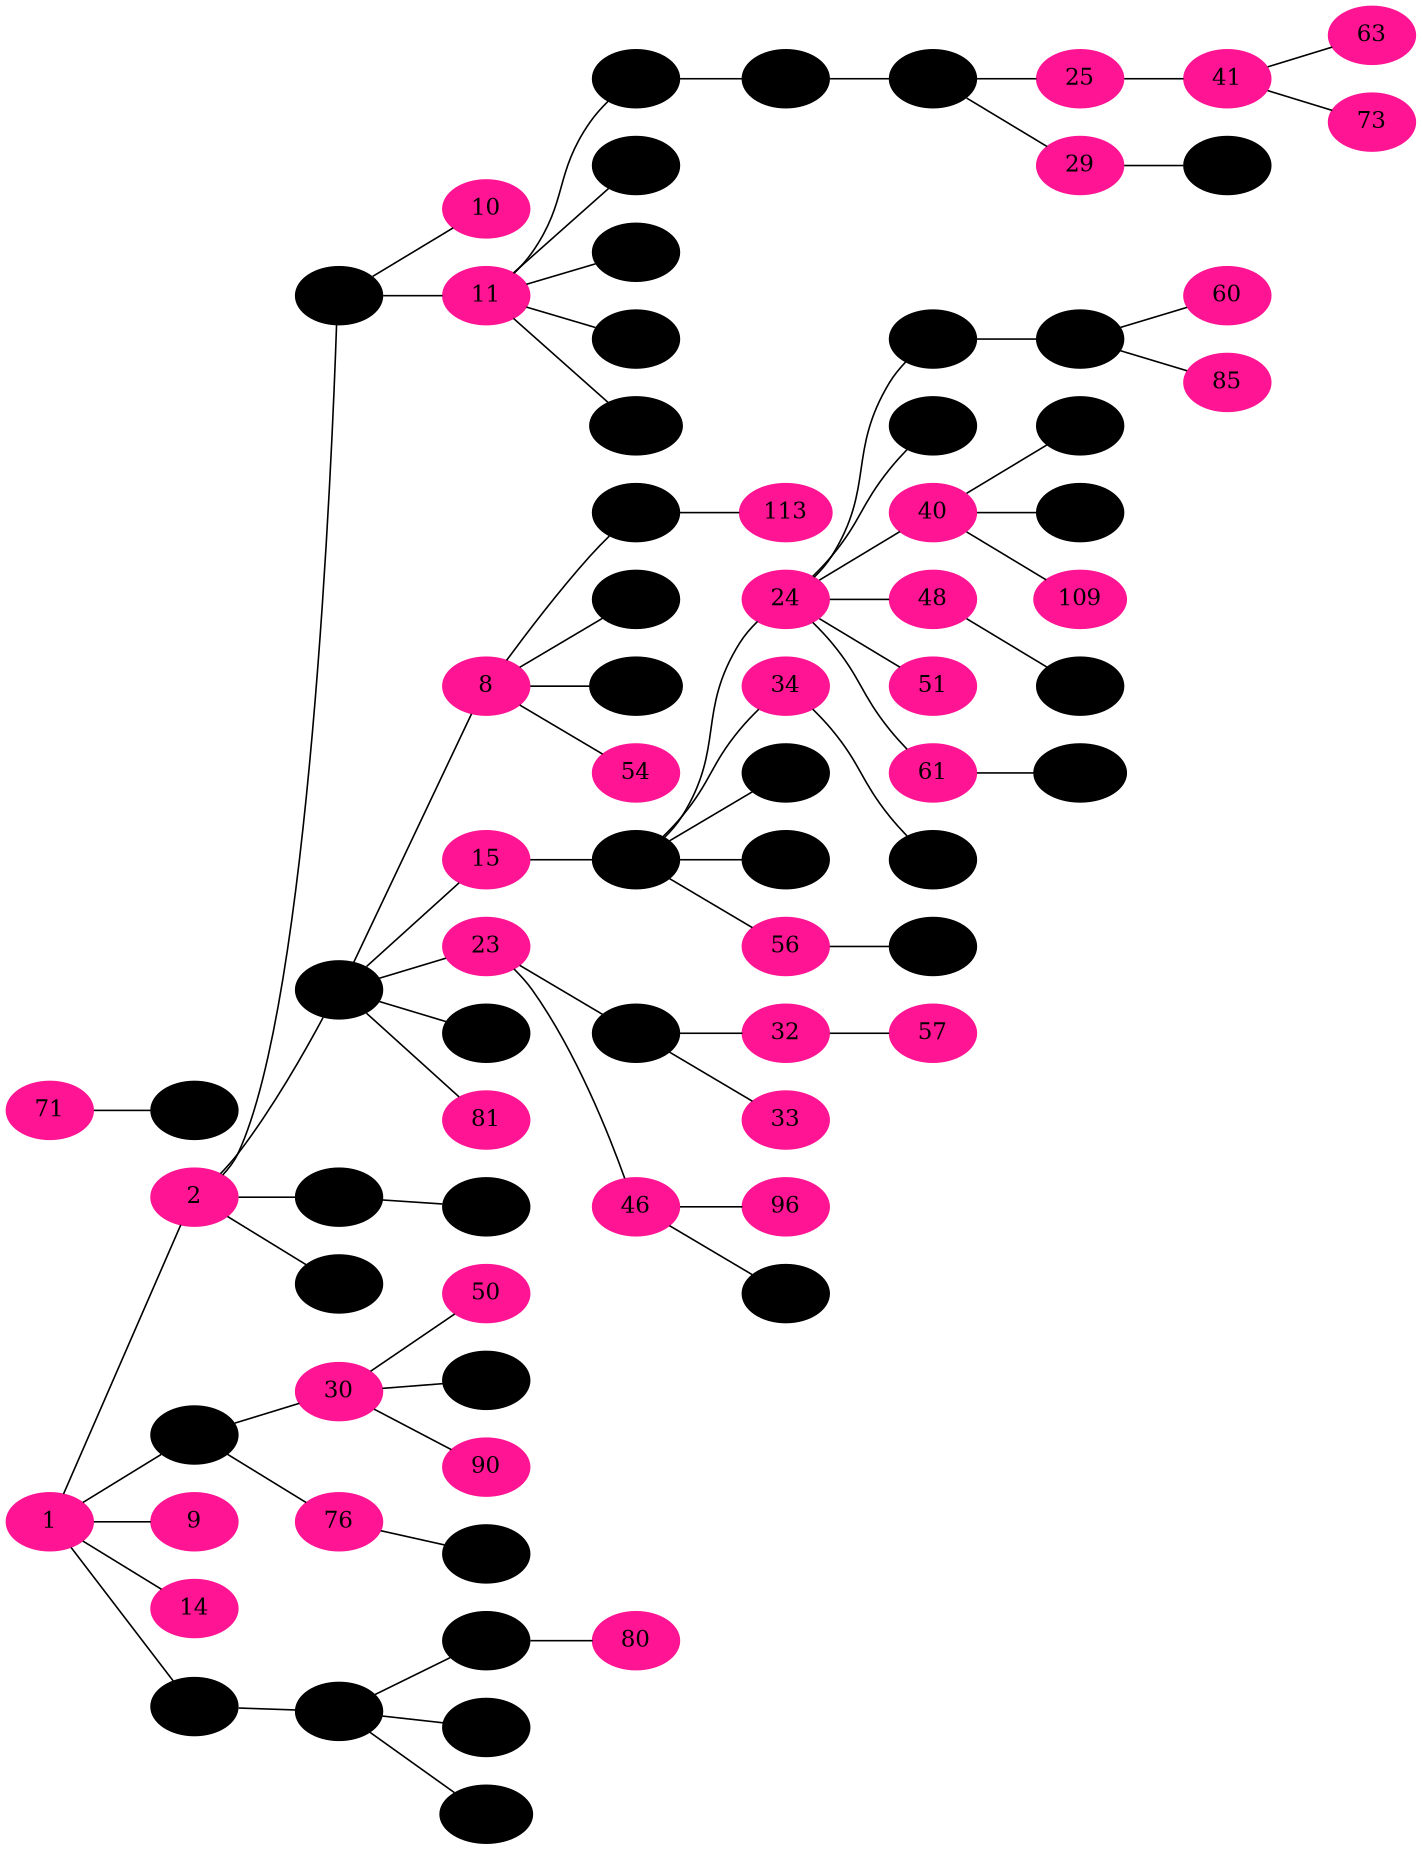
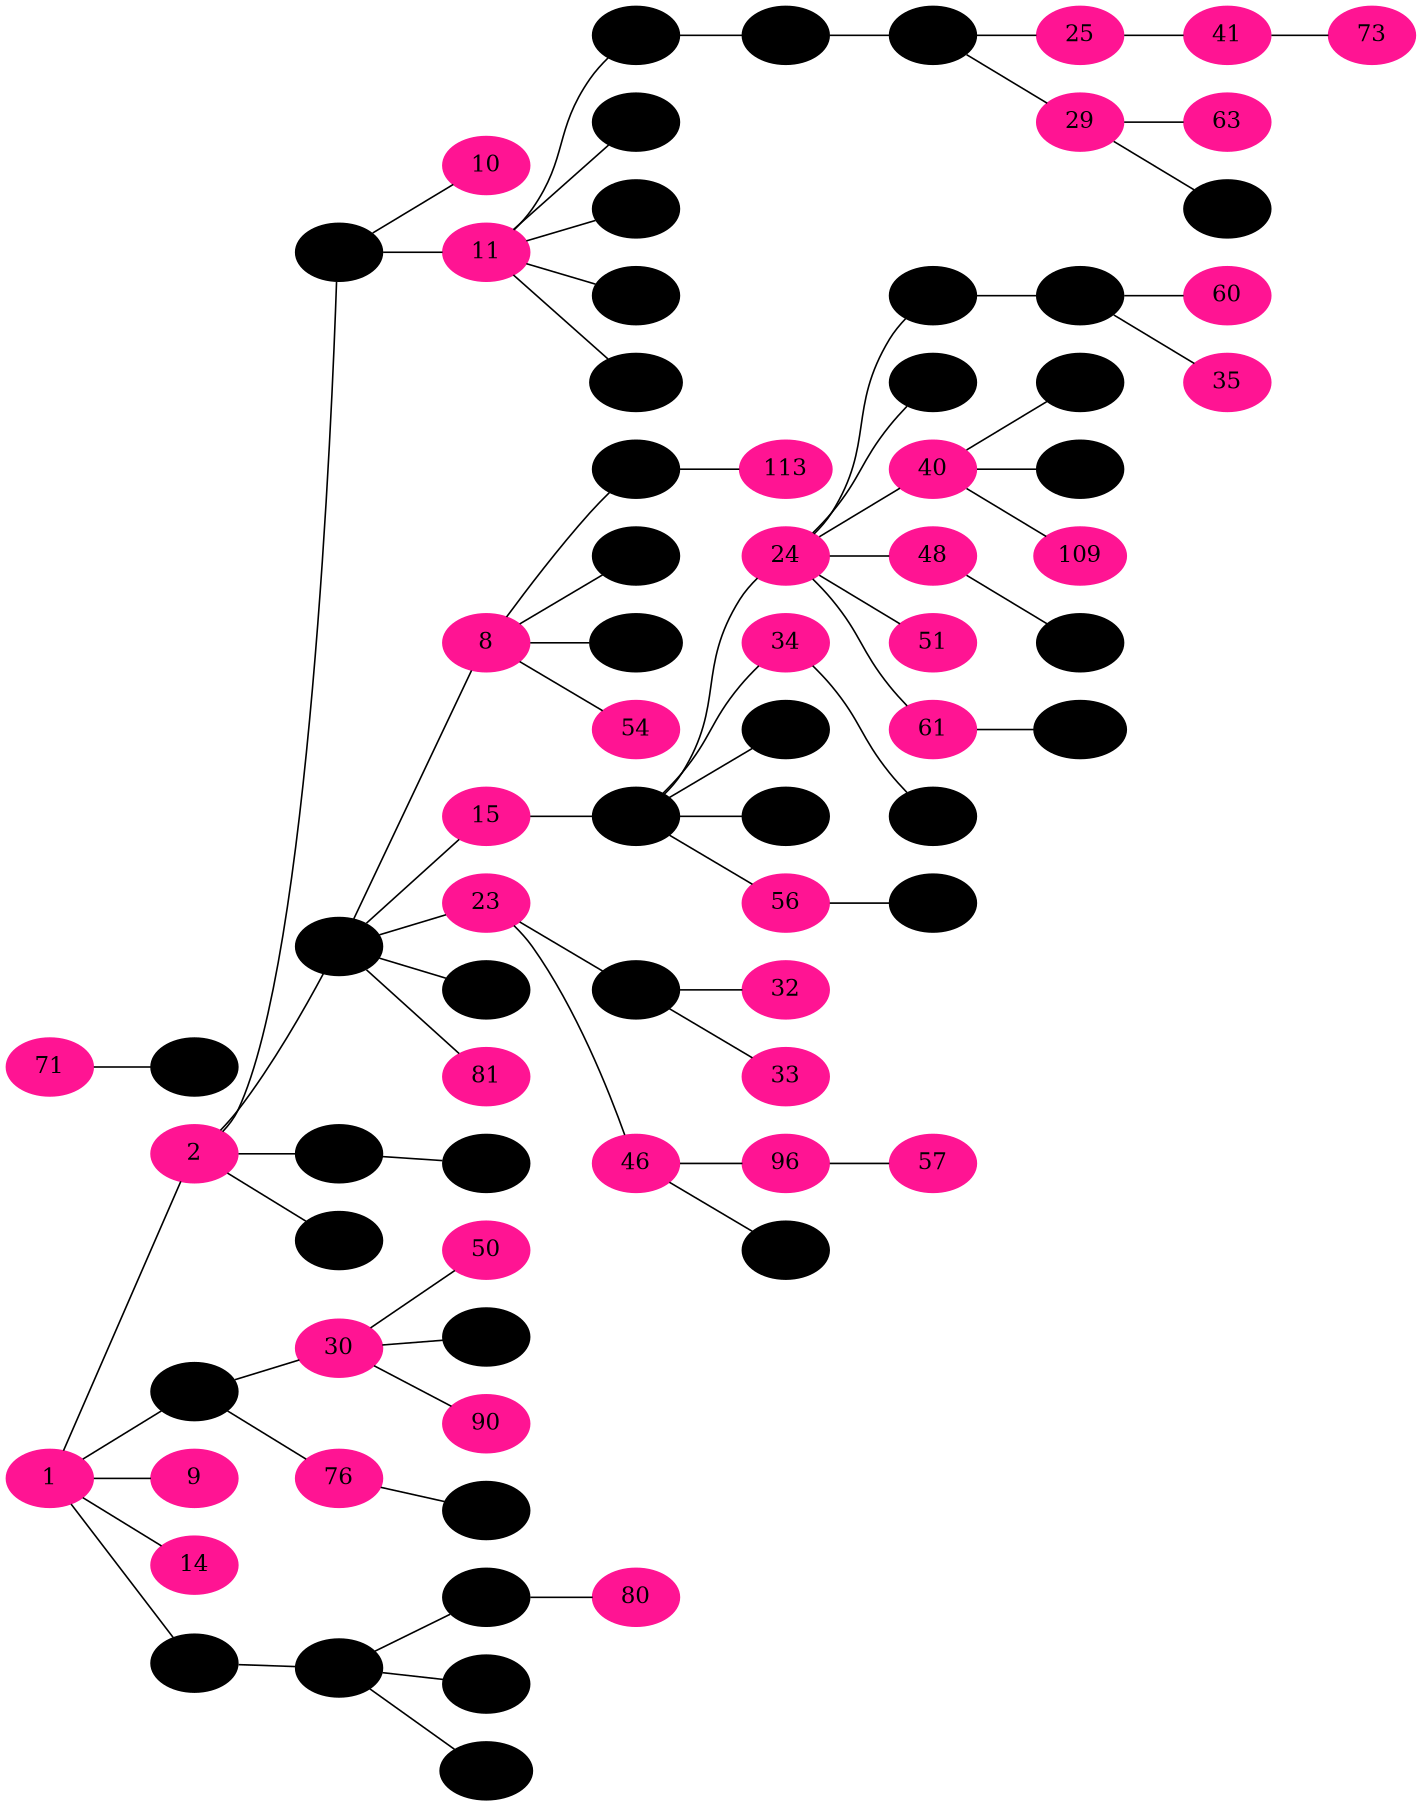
(1300, 57) -> (1154, 122)
(1227, 382) -> (1227, 382)
(860, 1033) -> (860, 1163)
